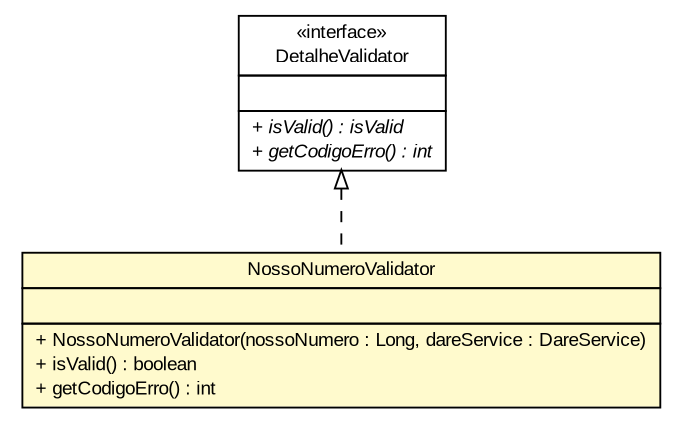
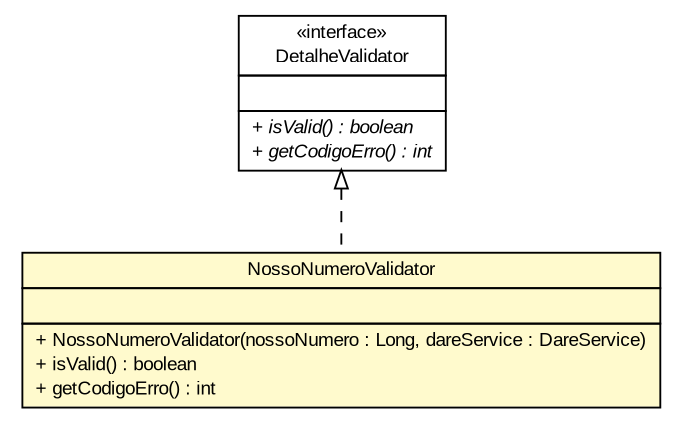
(328, 128) -> (333, 128)
